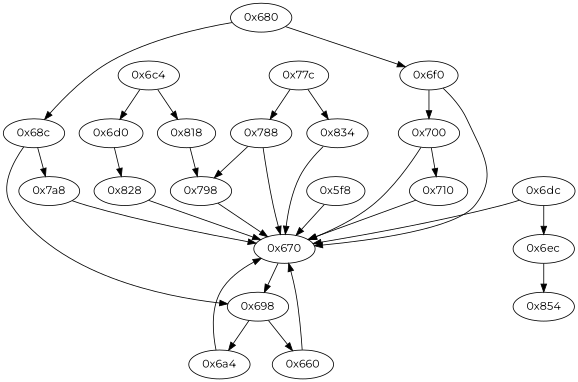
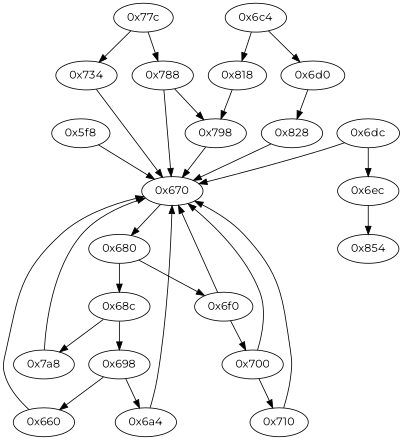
(337, 133) -> (86, 75)
(273, 274) -> (149, 217)
